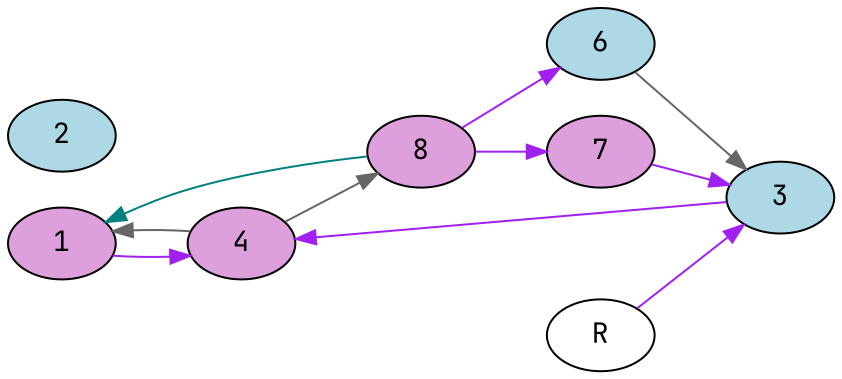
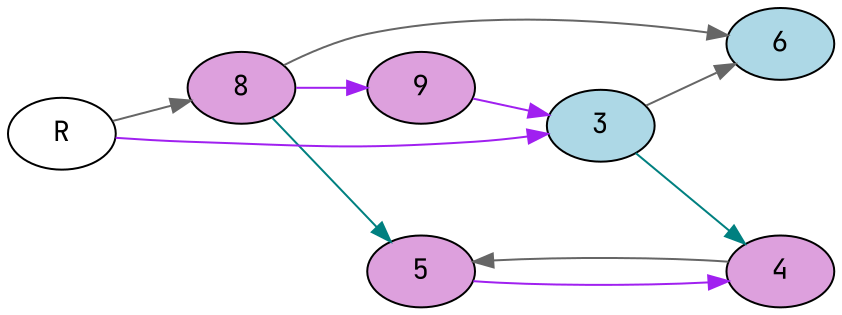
(502, 103) -> (493, 20)
(683, 114) -> (681, 89)
(62, 136) -> none
(601, 152) -> (421, 88)
(322, 202) -> (142, 113)
(521, 220) -> (682, 192)
(62, 243) -> (421, 271)
